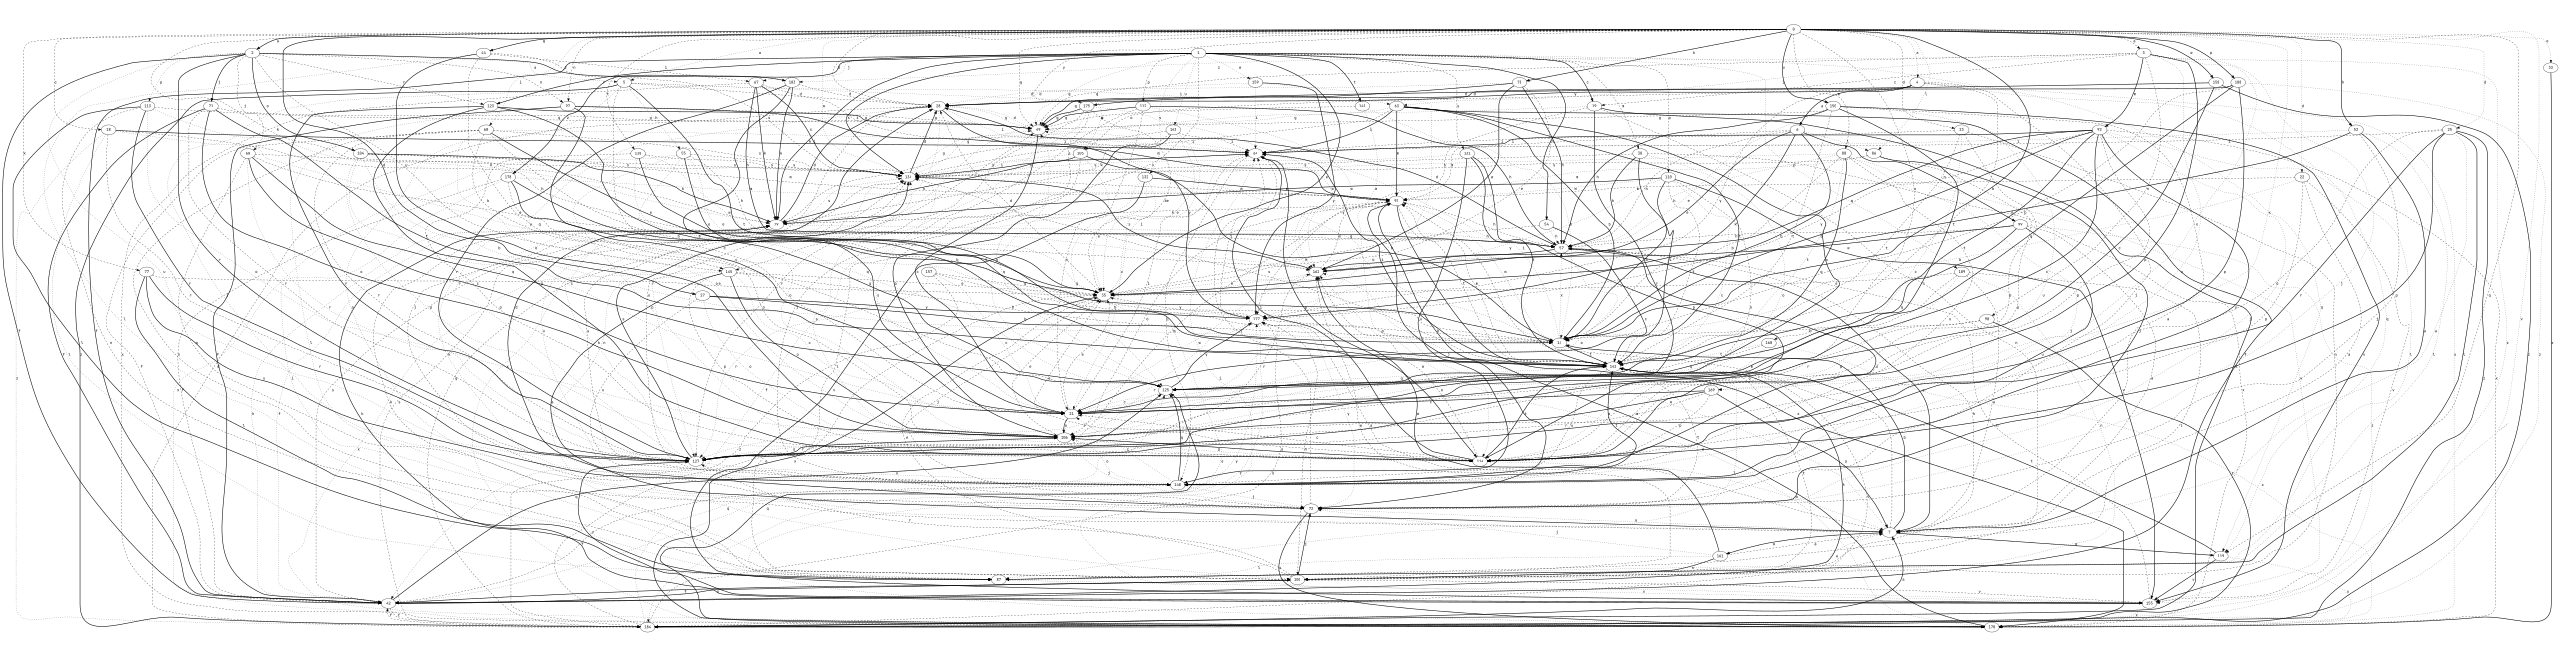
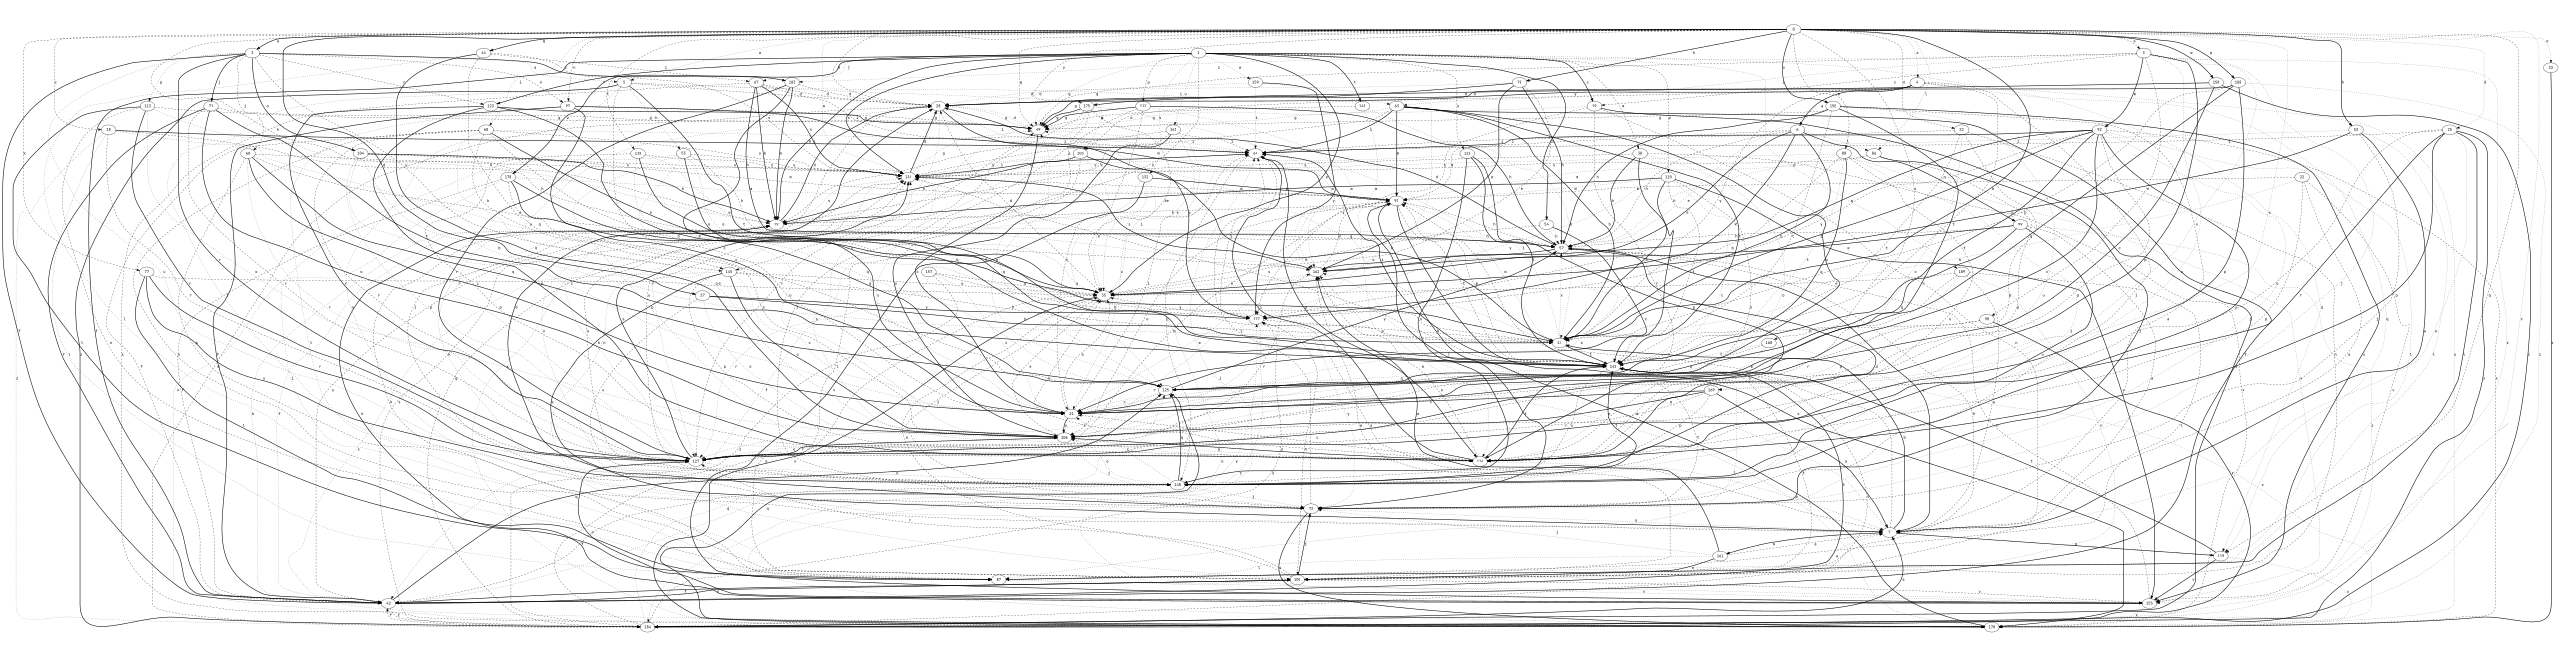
(2114, 33) -> none
none -> (829, 97)
(1184, 122) -> (1219, 112)
(1211, 349) -> (1373, 318)
(1322, 408) -> (1322, 408)
